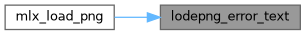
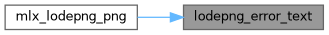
(60, 17) -> (71, 17)
